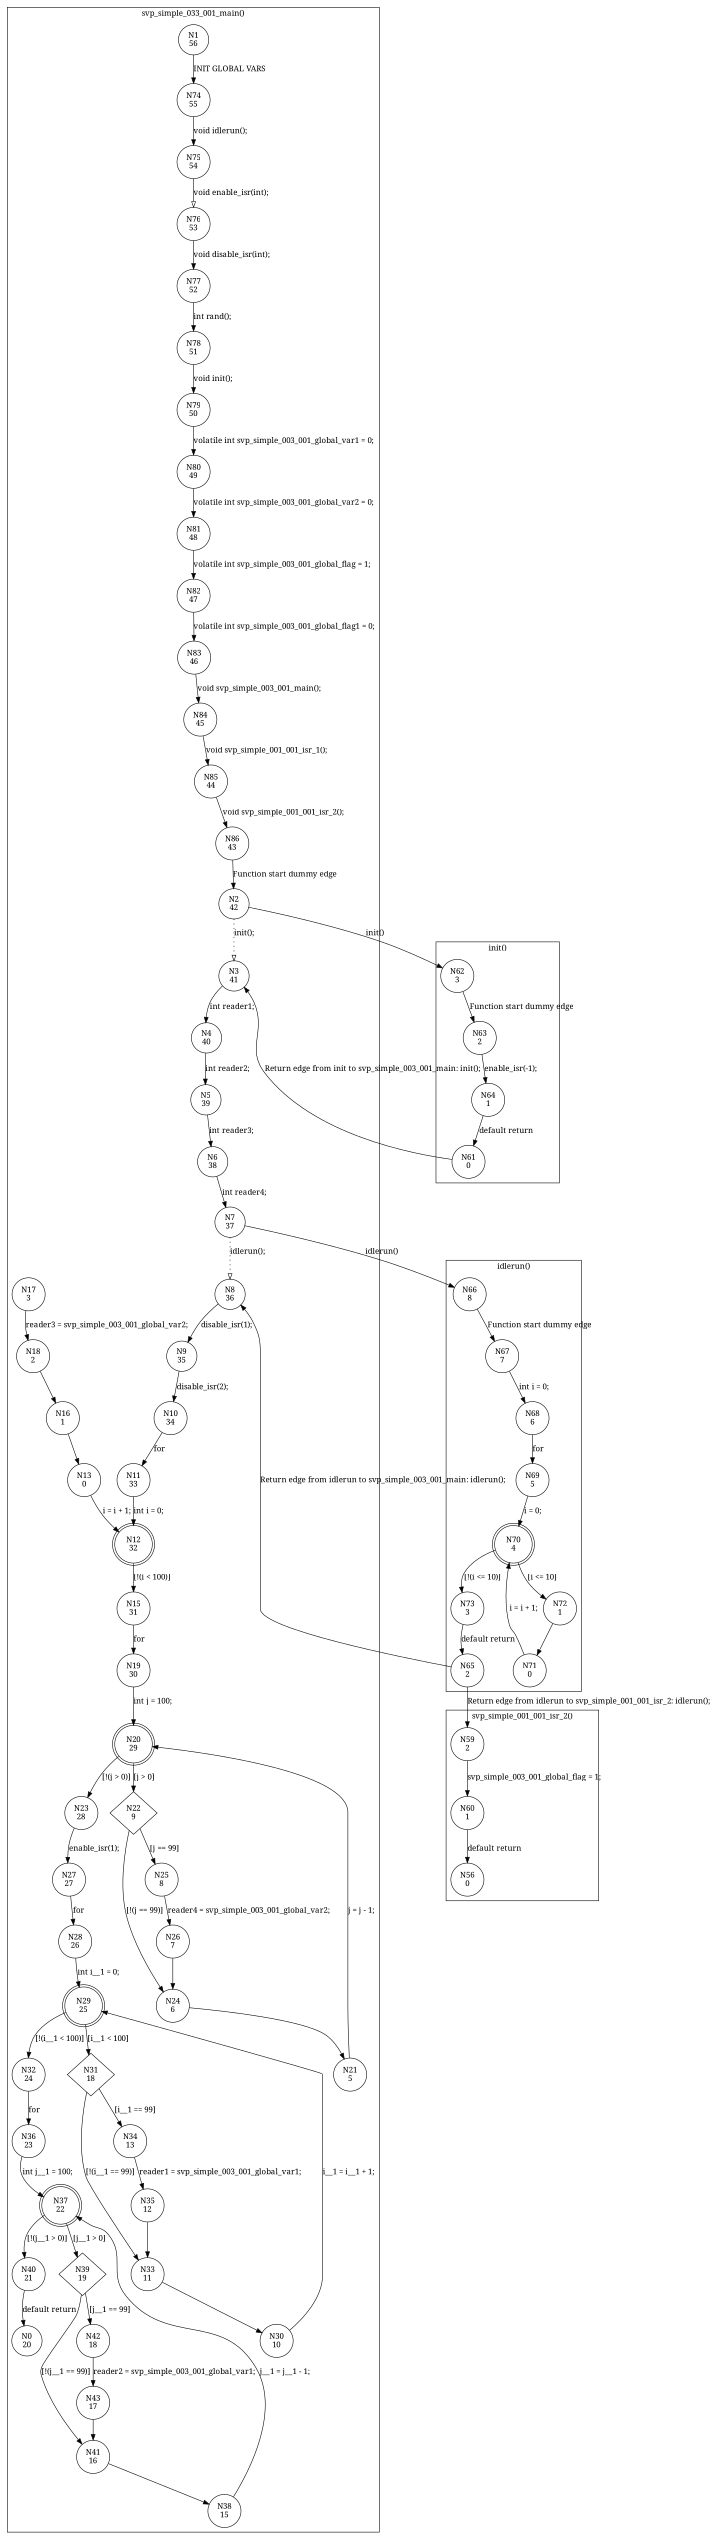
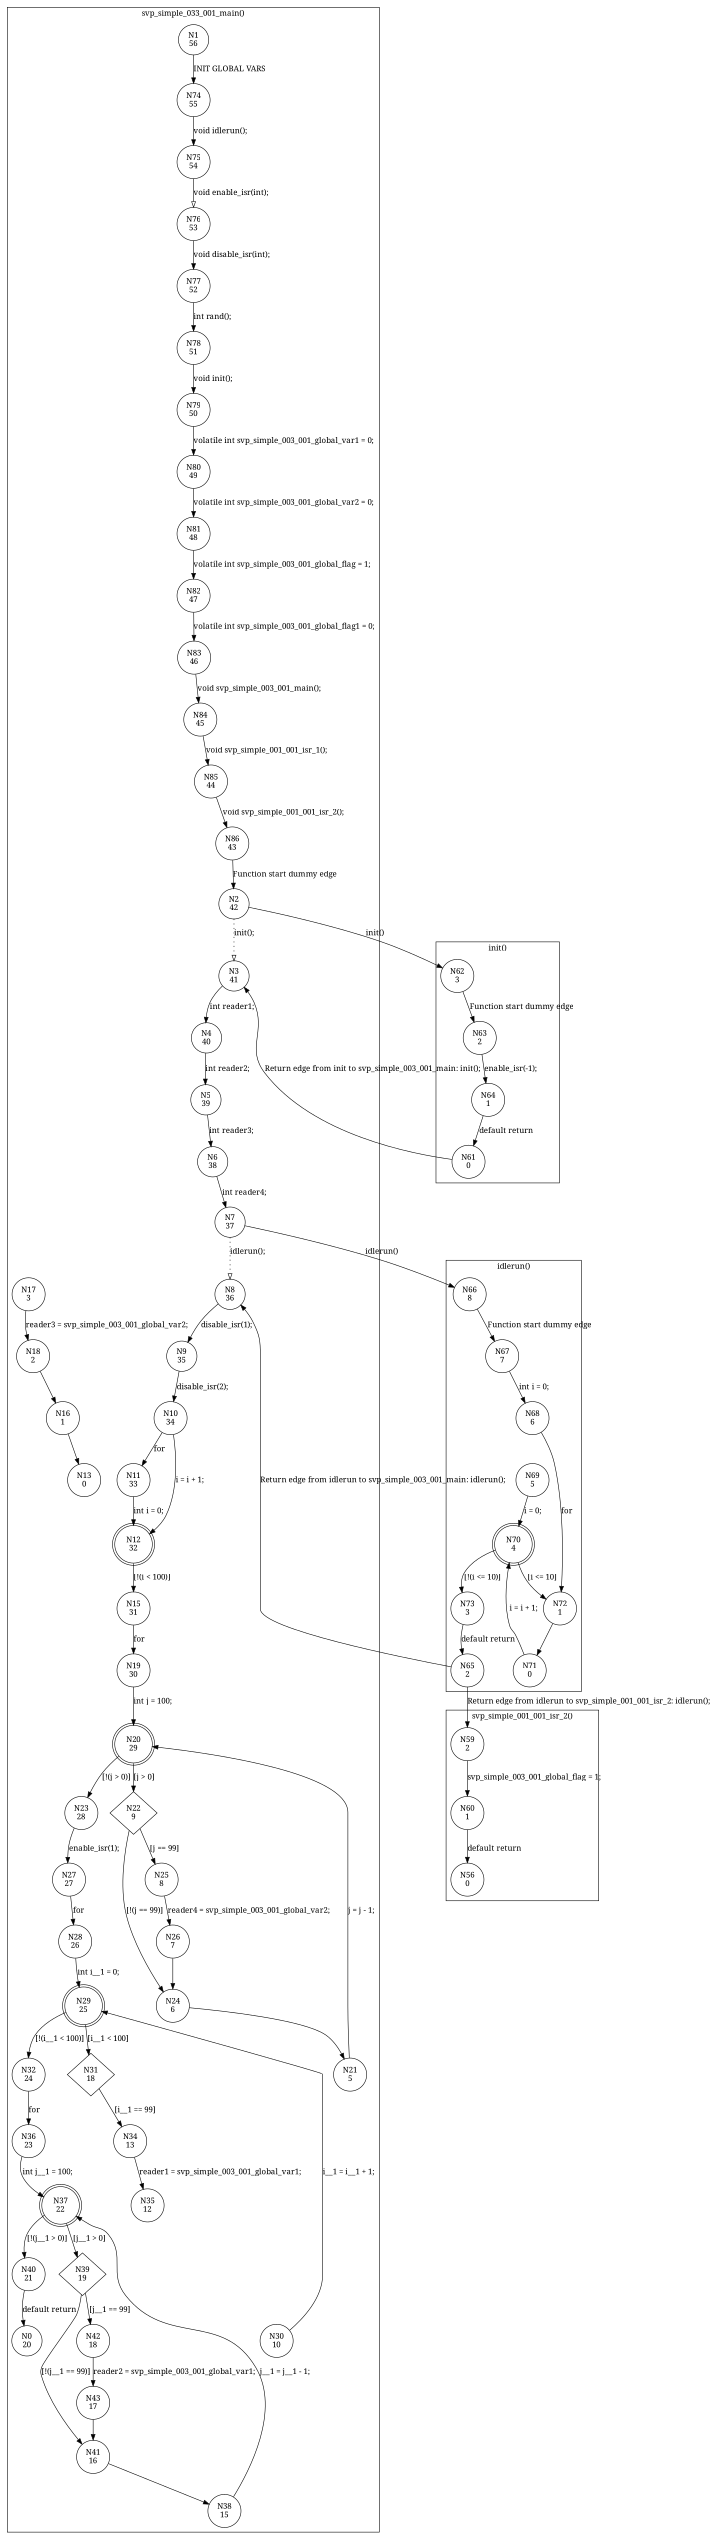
(532, 1446) -> (561, 1508)
(101, 1513) -> (174, 1485)
(148, 2274) -> none
